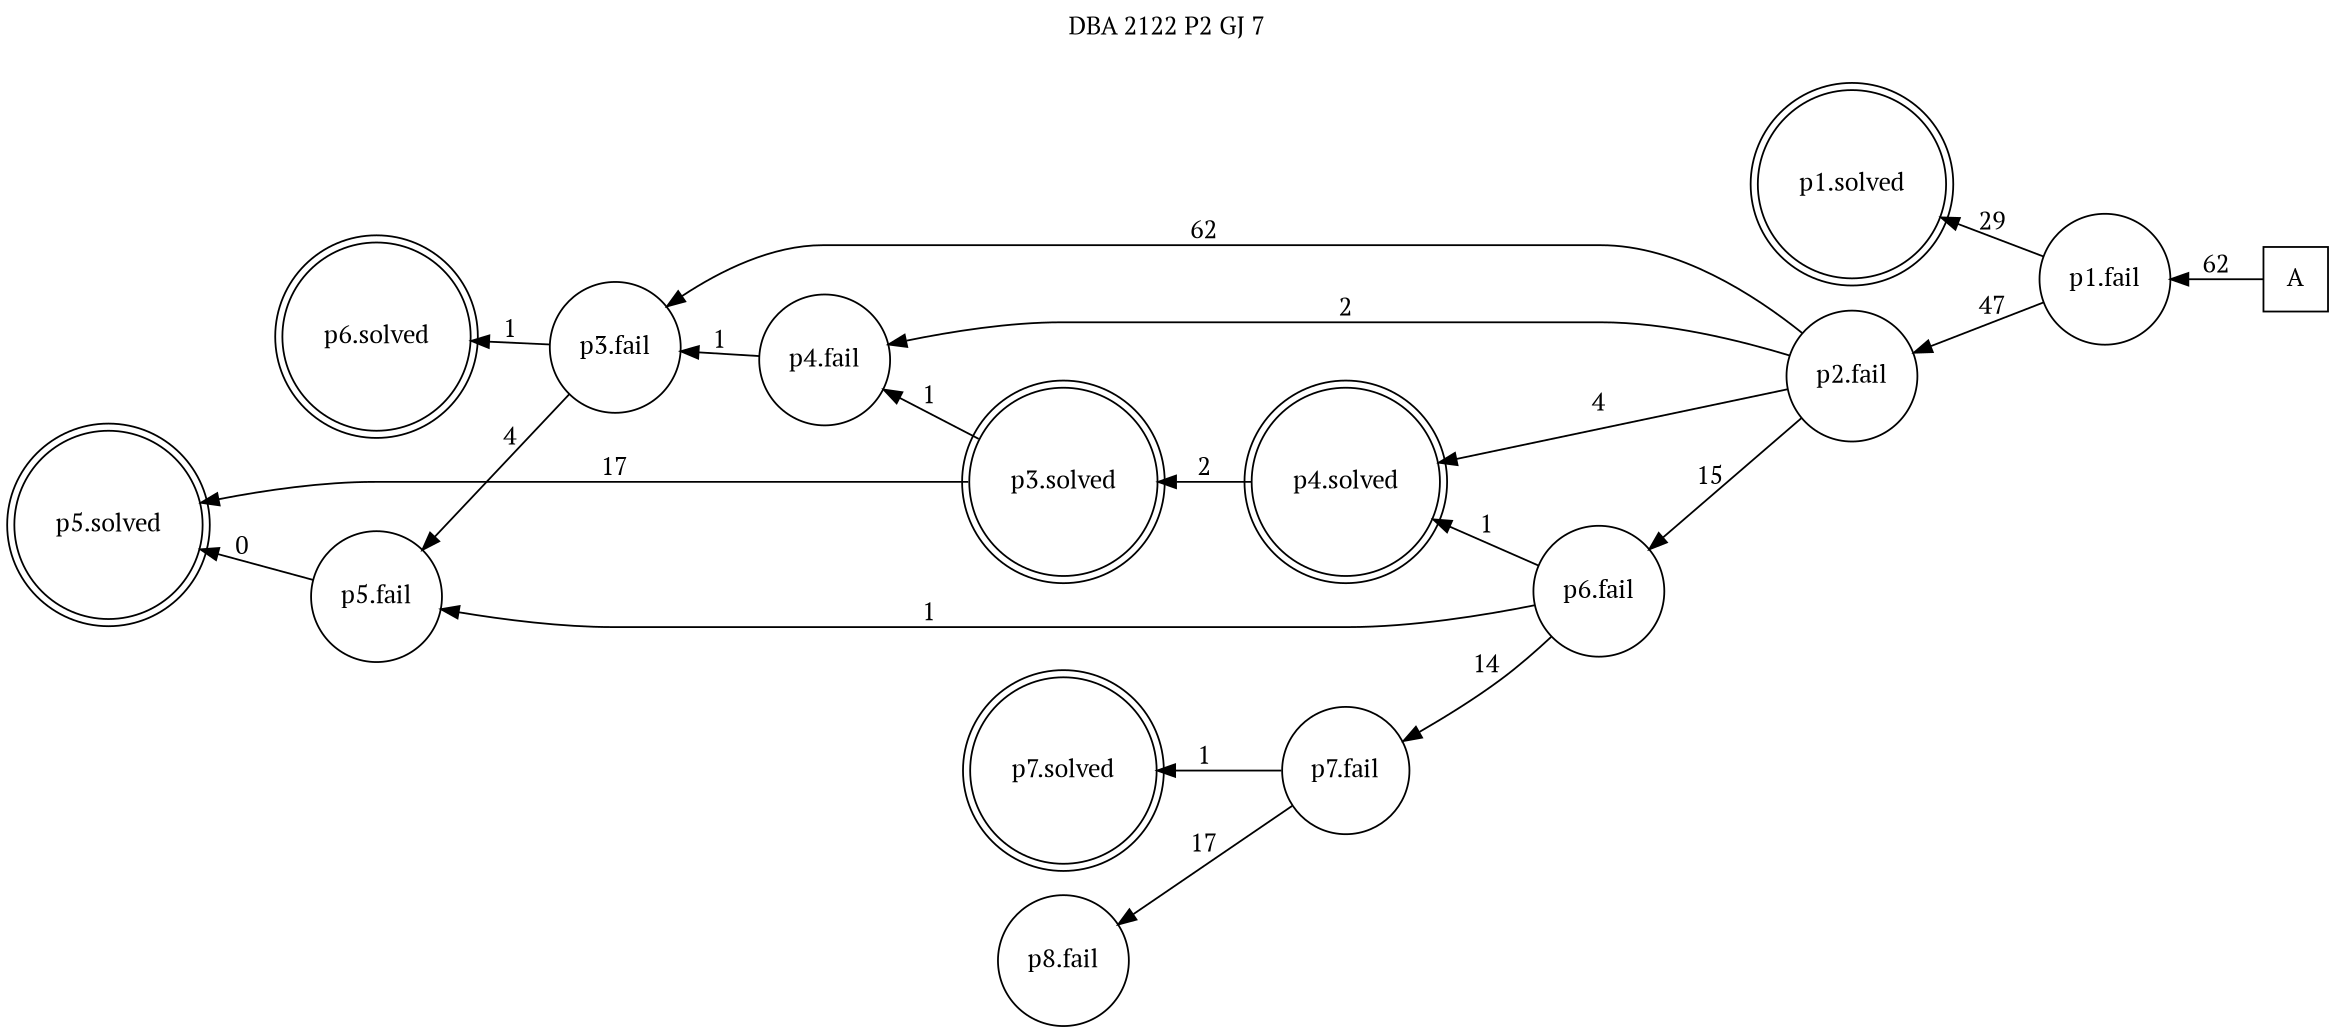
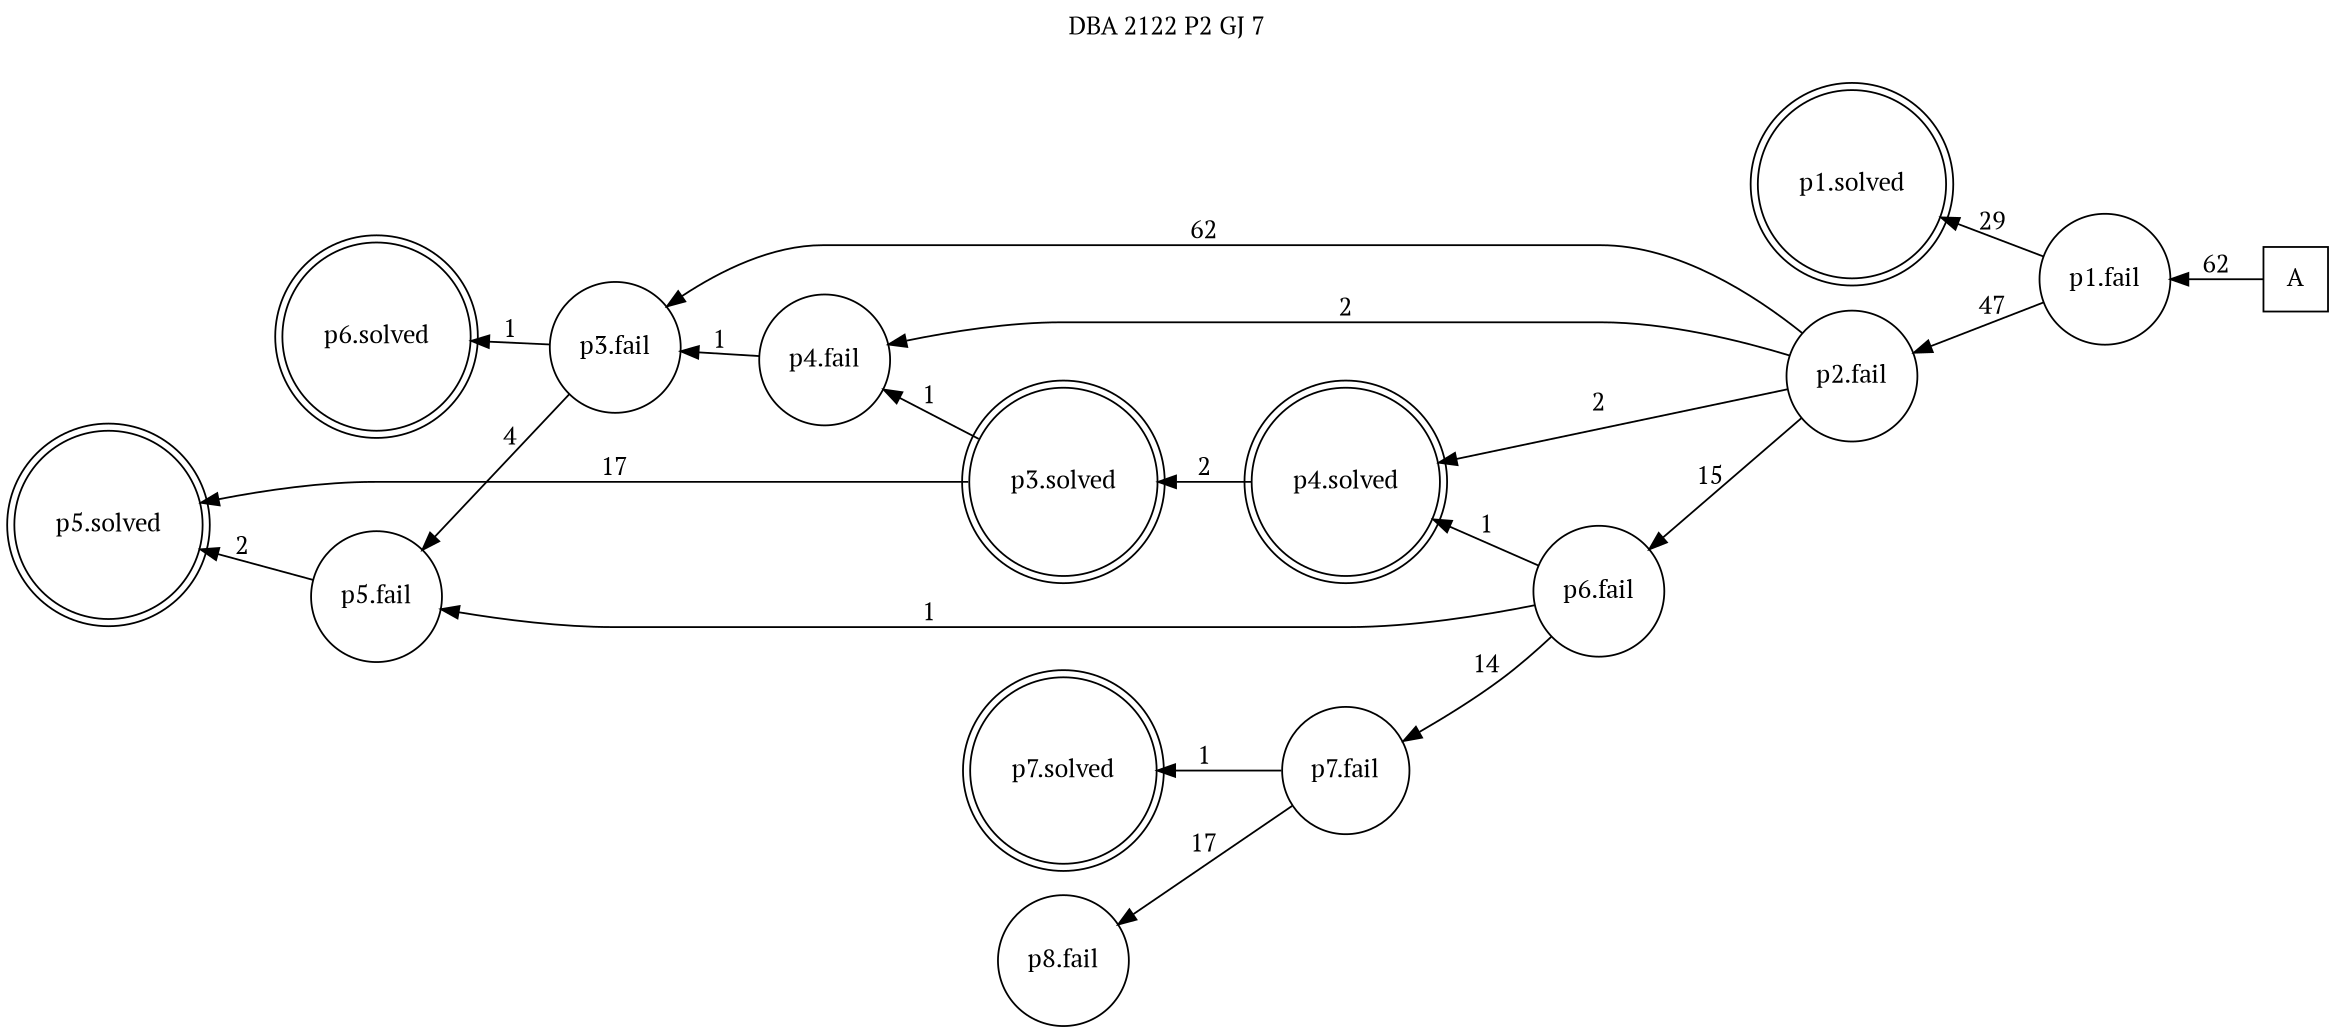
(1599, 404) -> (1599, 404)
(242, 547) -> (242, 547)
